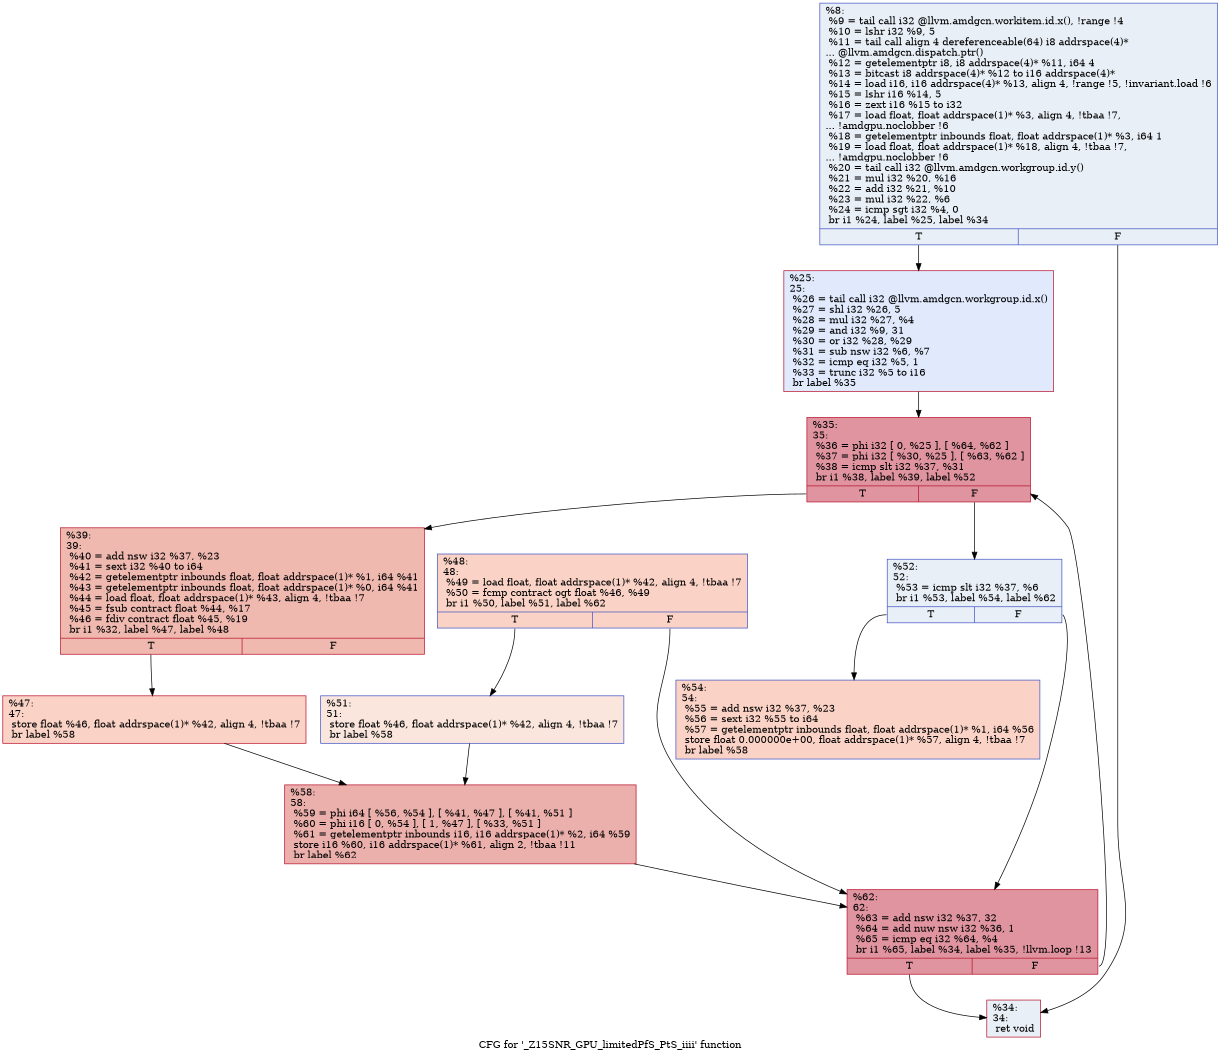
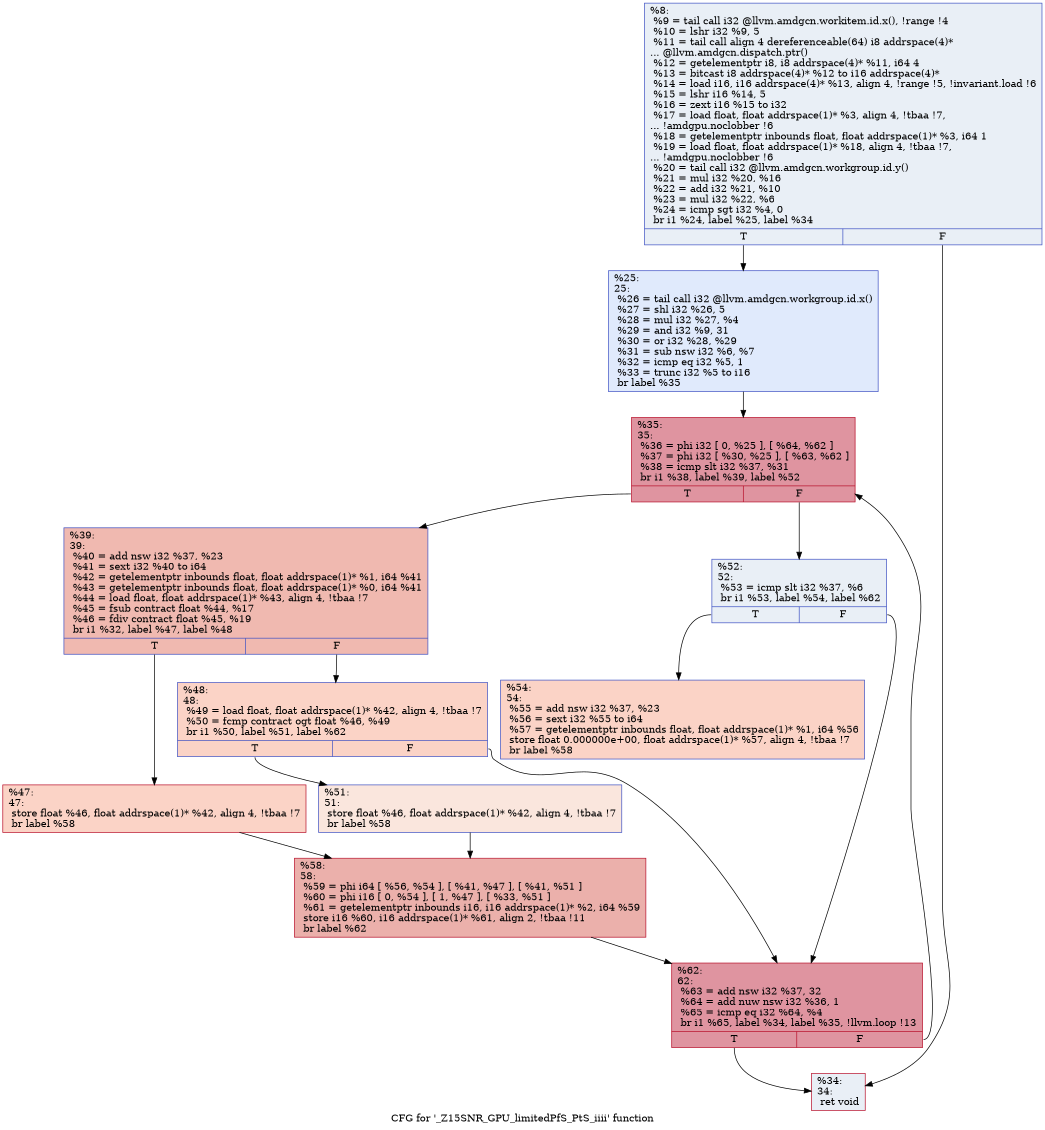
(919, 331) -> (743, 331)
(242, 591) -> (246, 591)
none -> (337, 665)
